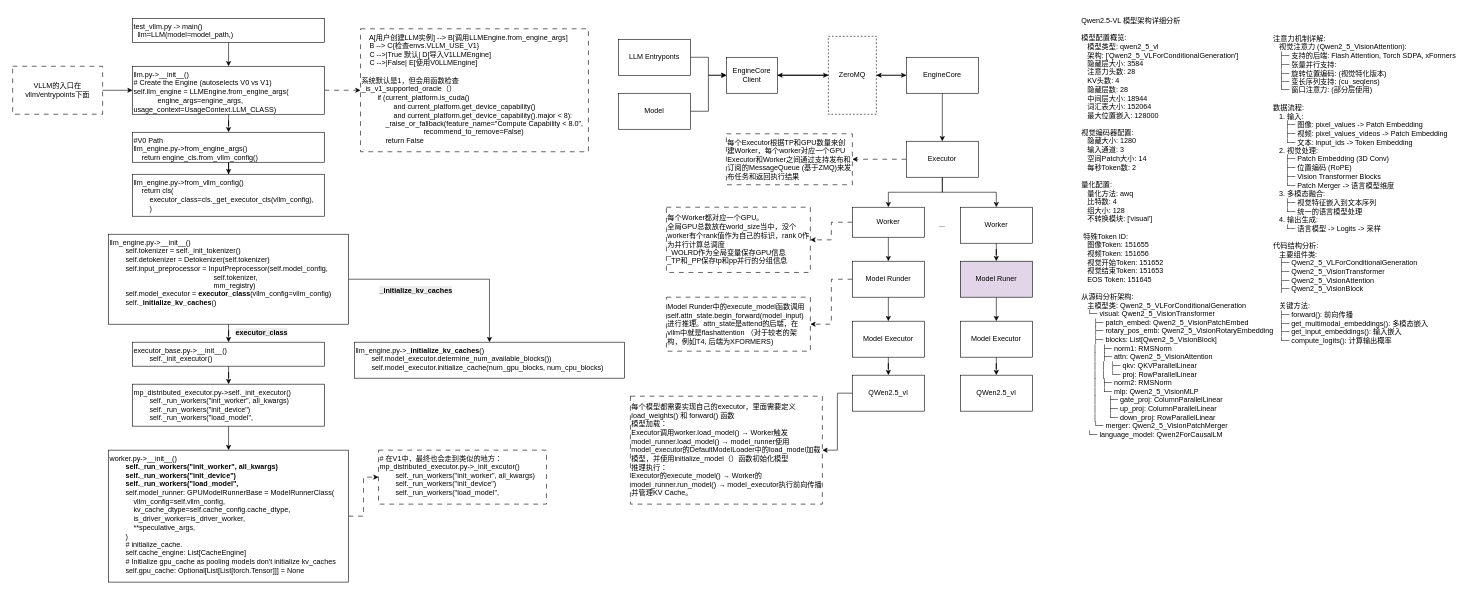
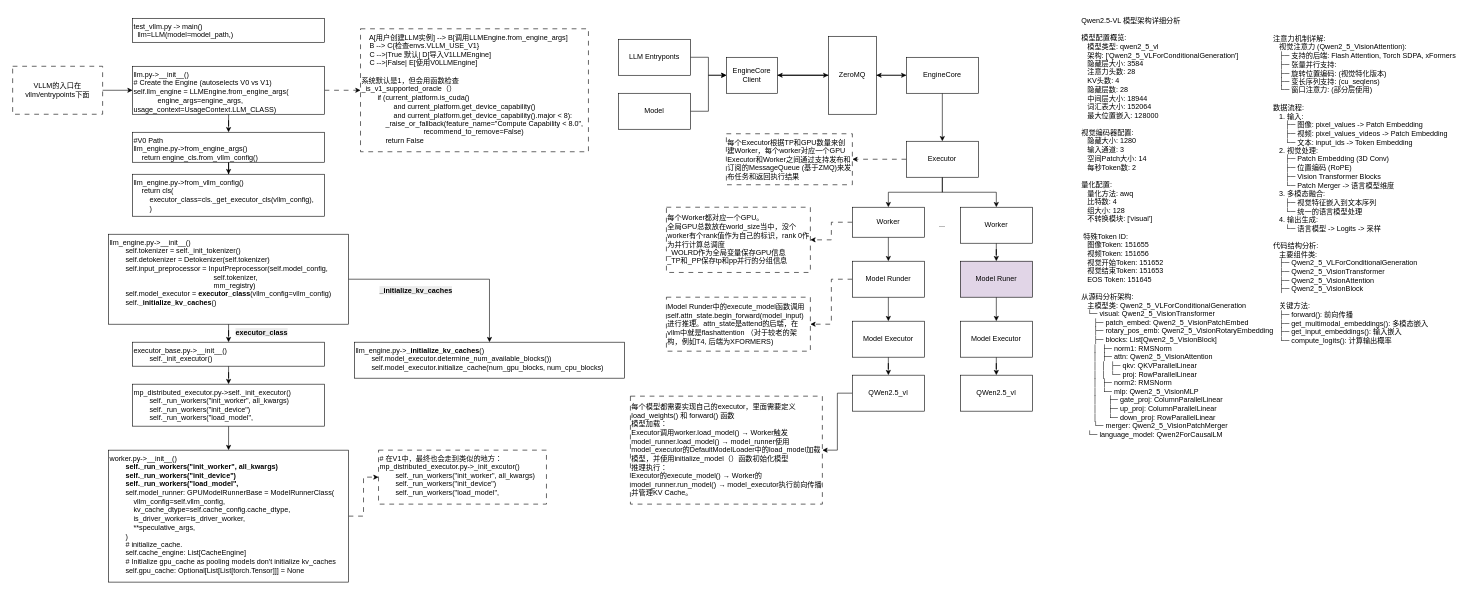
(228, 52) -> none
(852, 75) -> (852, 75)
